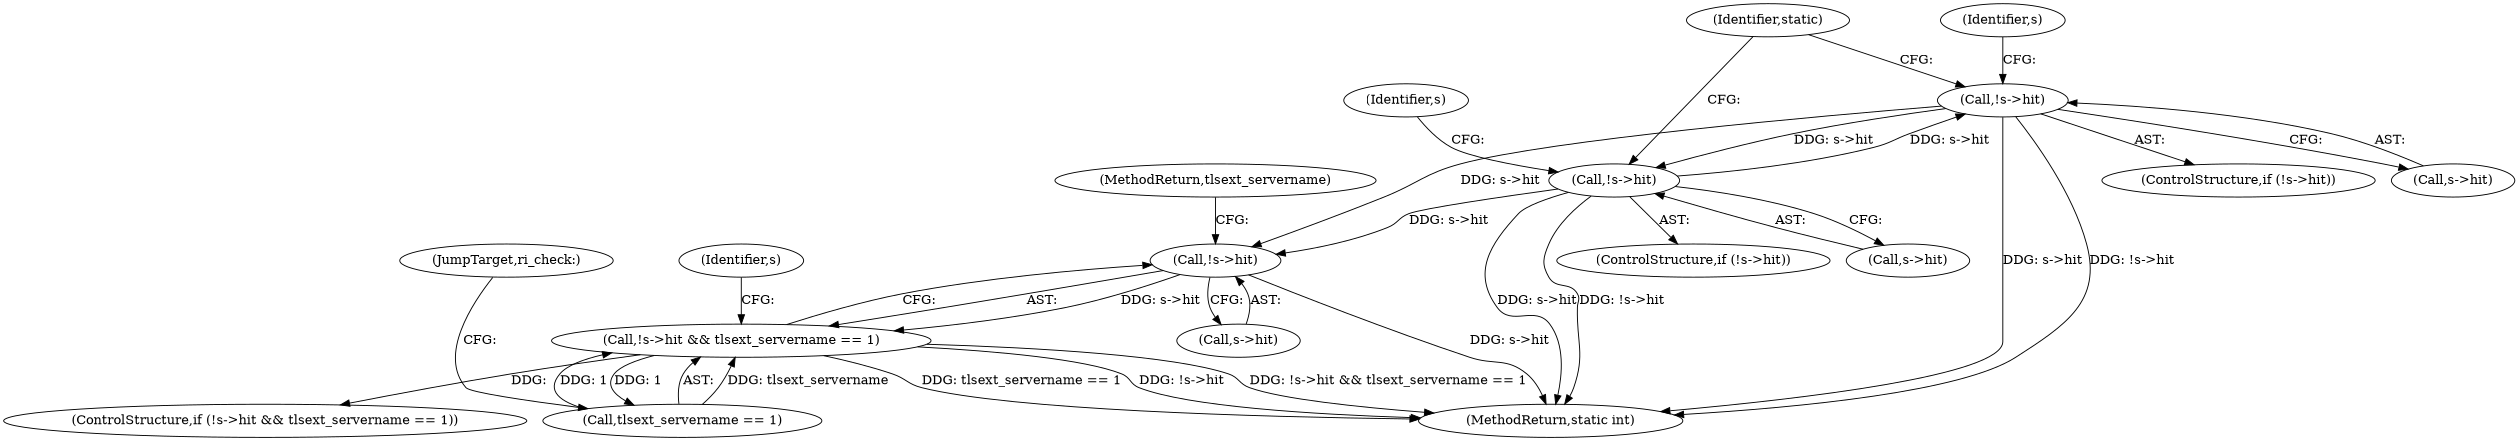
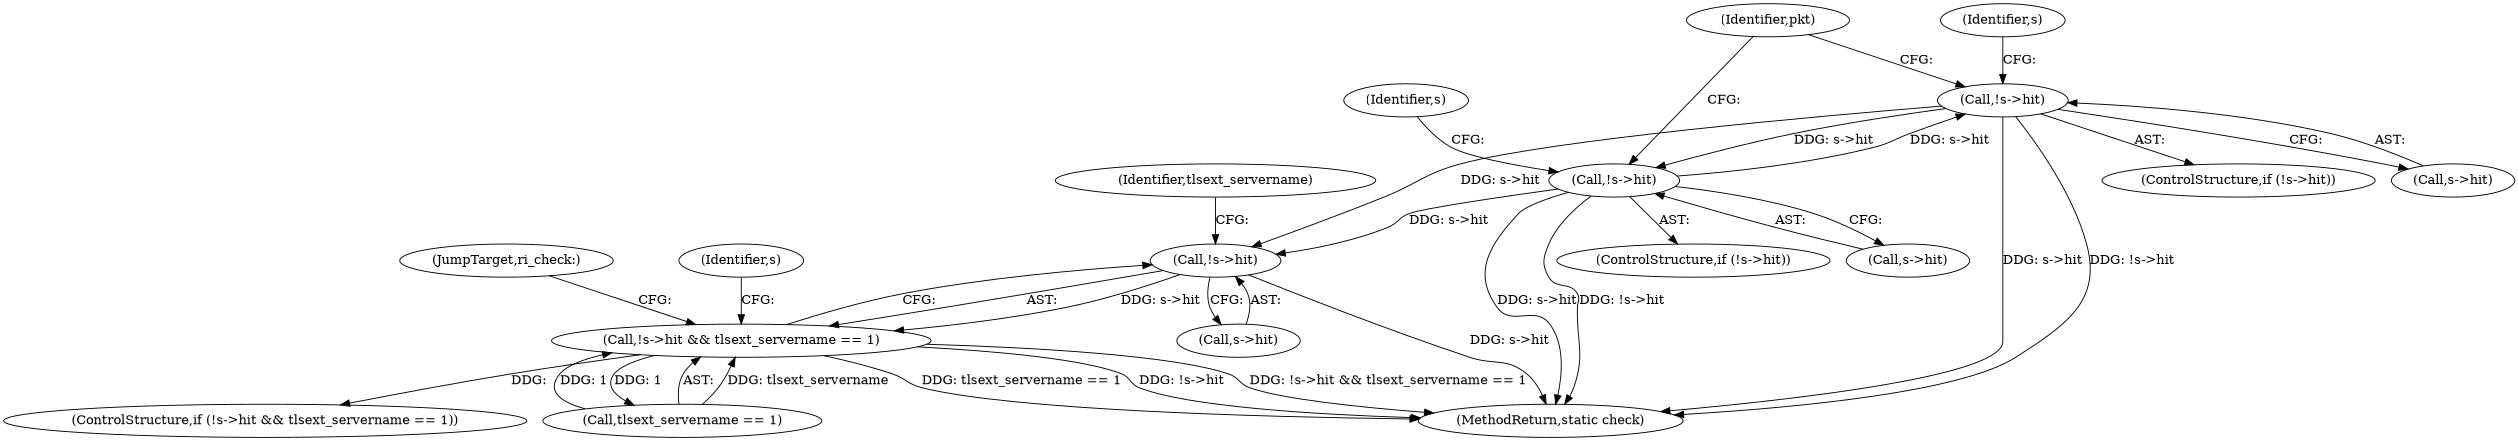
(1768, 20) -> (1768, 20)
(1216, 180) -> (1216, 180)
(468, 389) -> (618, 299)
(1551, 421) -> (1551, 421)
